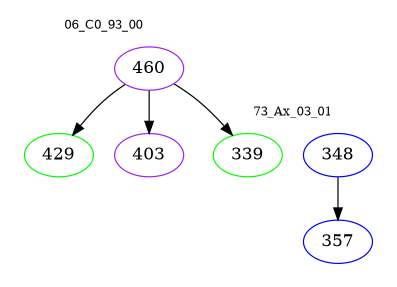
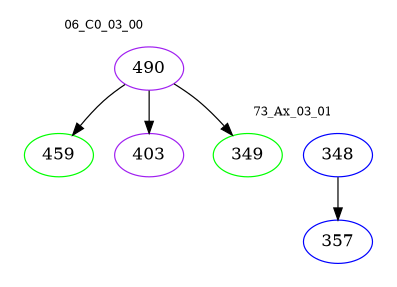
(104, 26) -> (104, 26)
(149, 69) -> (149, 69)
(59, 155) -> (59, 155)
(248, 155) -> (248, 155)
